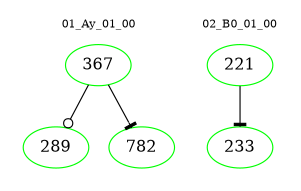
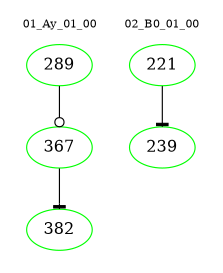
(79, 102) -> (59, 102)
(142, 147) -> (59, 230)
(240, 147) -> (162, 147)
